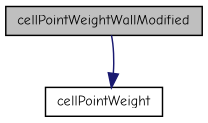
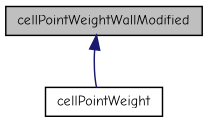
(114, 54) -> (94, 69)
